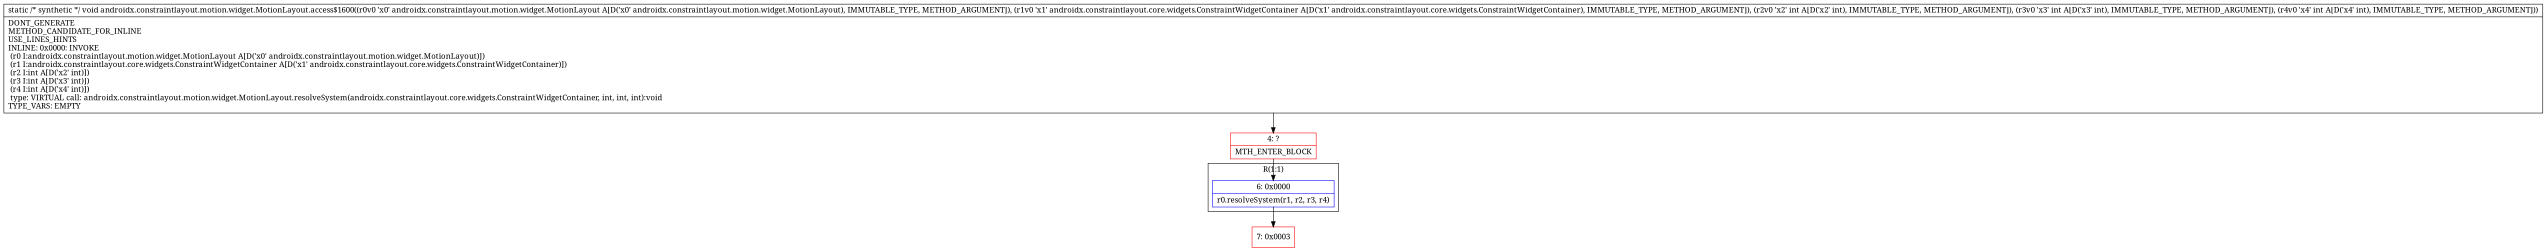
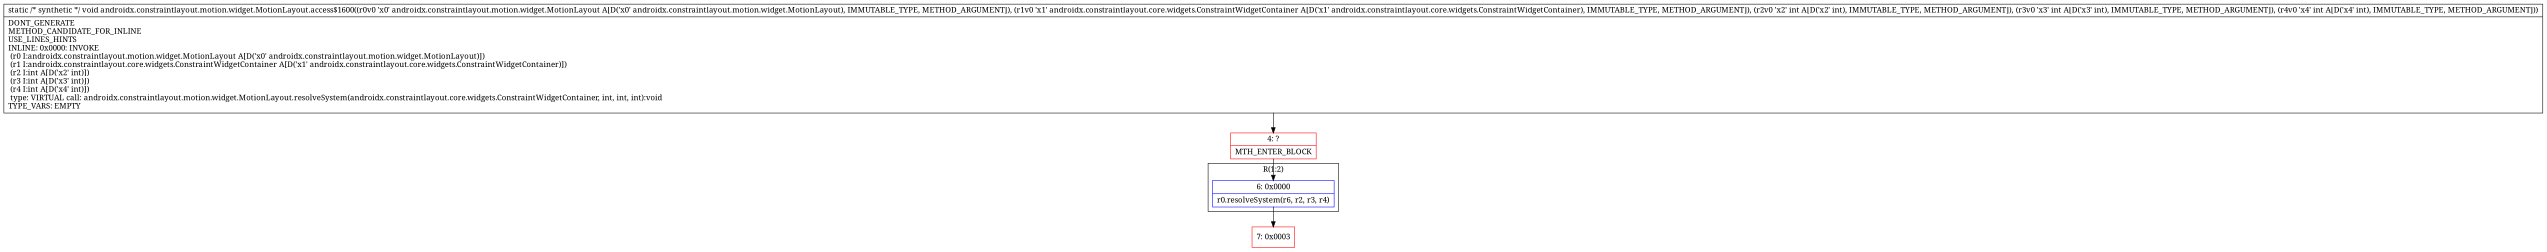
(1273, 170) -> (1273, 170)
(1273, 200) -> (1273, 200)
